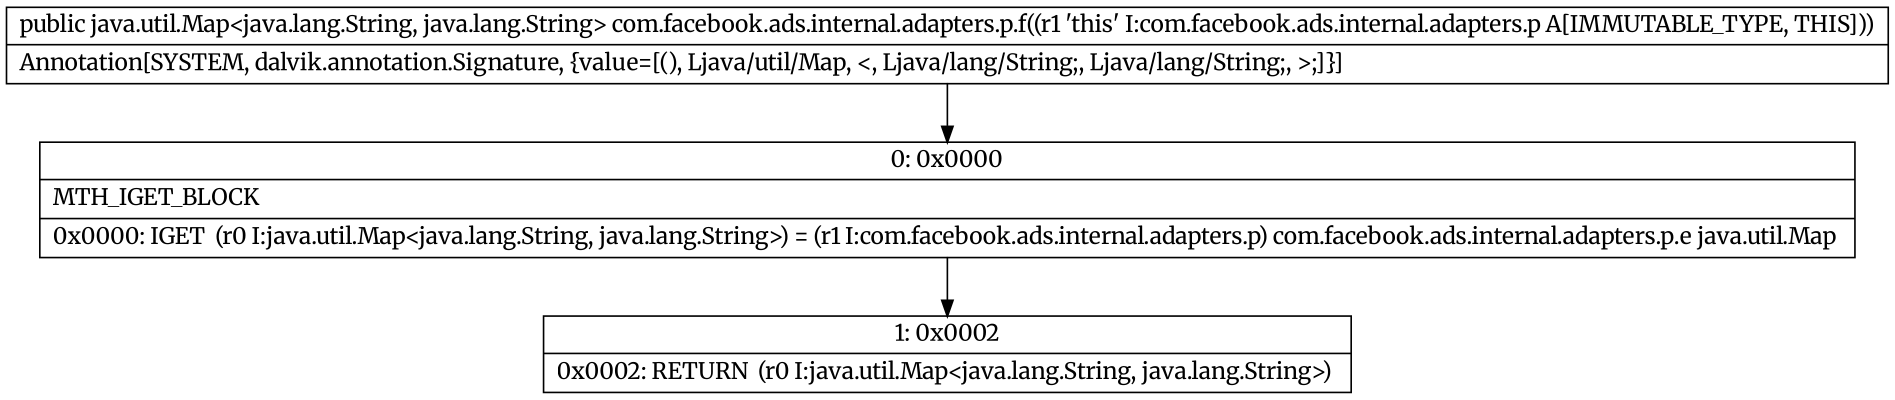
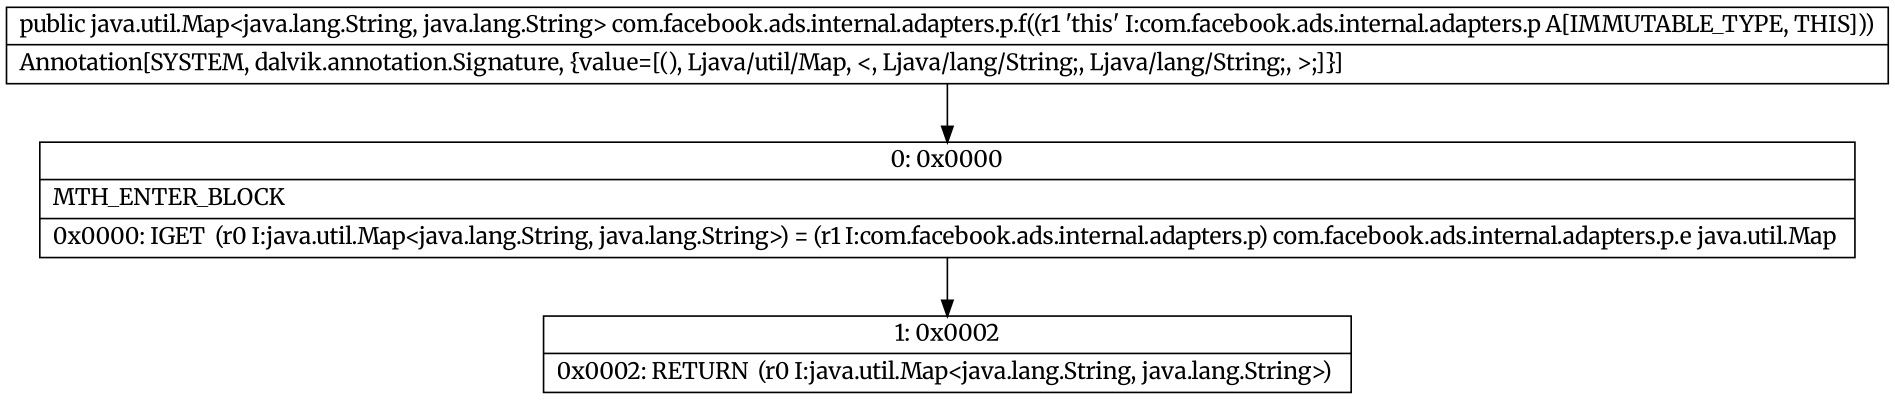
(156, 198) -> (169, 198)
